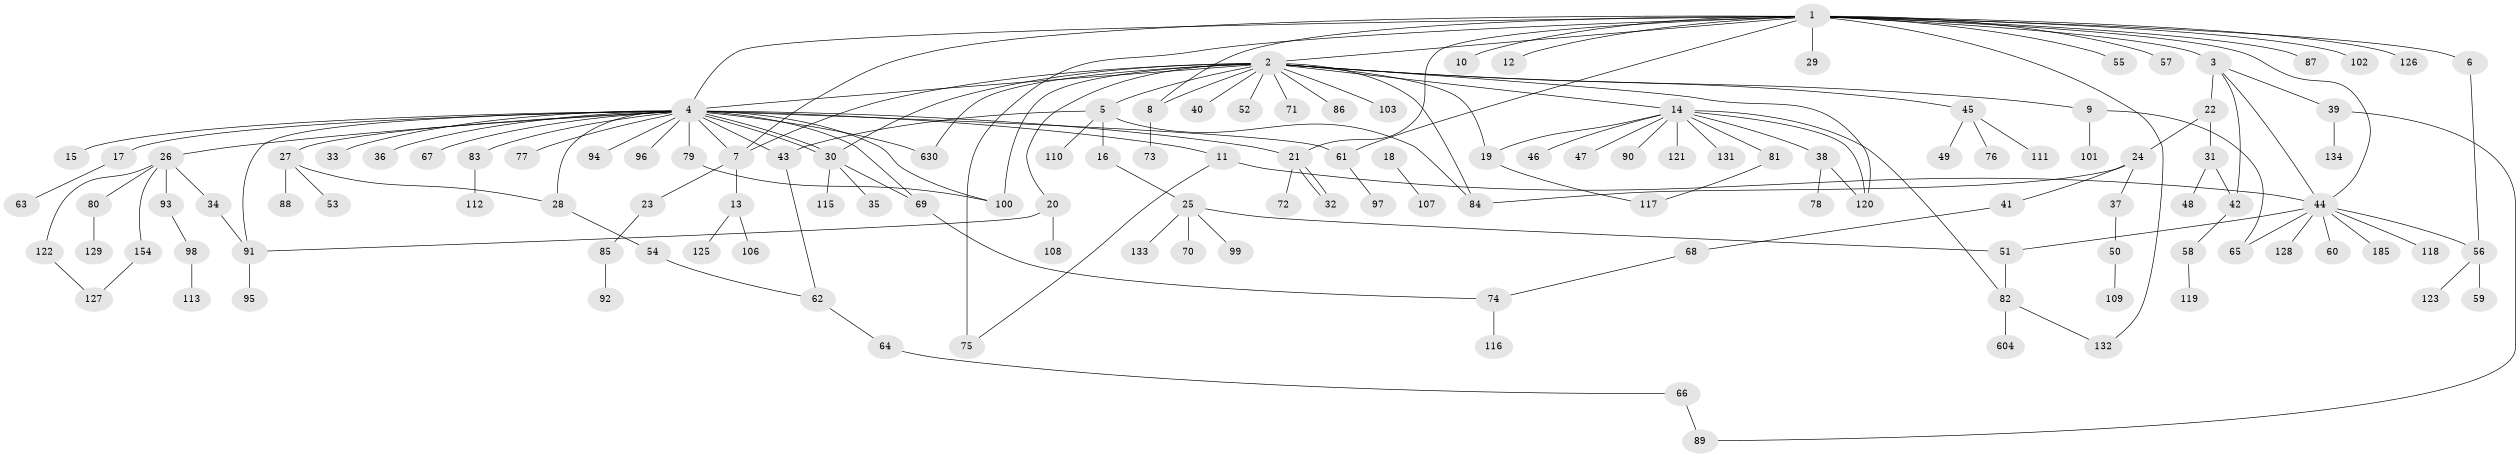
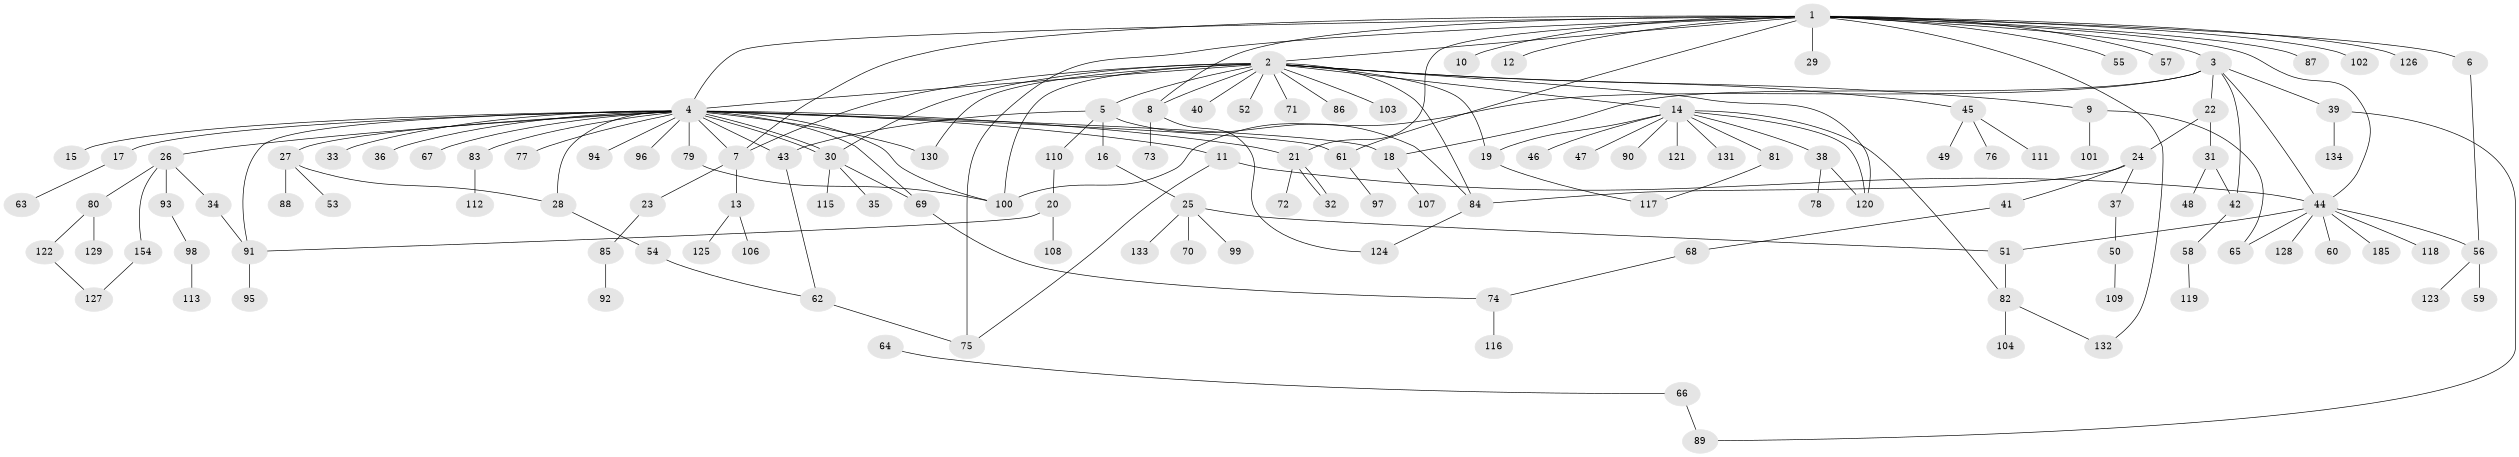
(1103, 88) -> (1054, 181)
none -> (1601, 96)
none -> (1641, 101)
none -> (1042, 123)
(930, 158) -> (930, 158)
(84, 183) -> (69, 229)
none -> (1380, 252)
(852, 323) -> (893, 323)
(2006, 347) -> (2006, 347)
